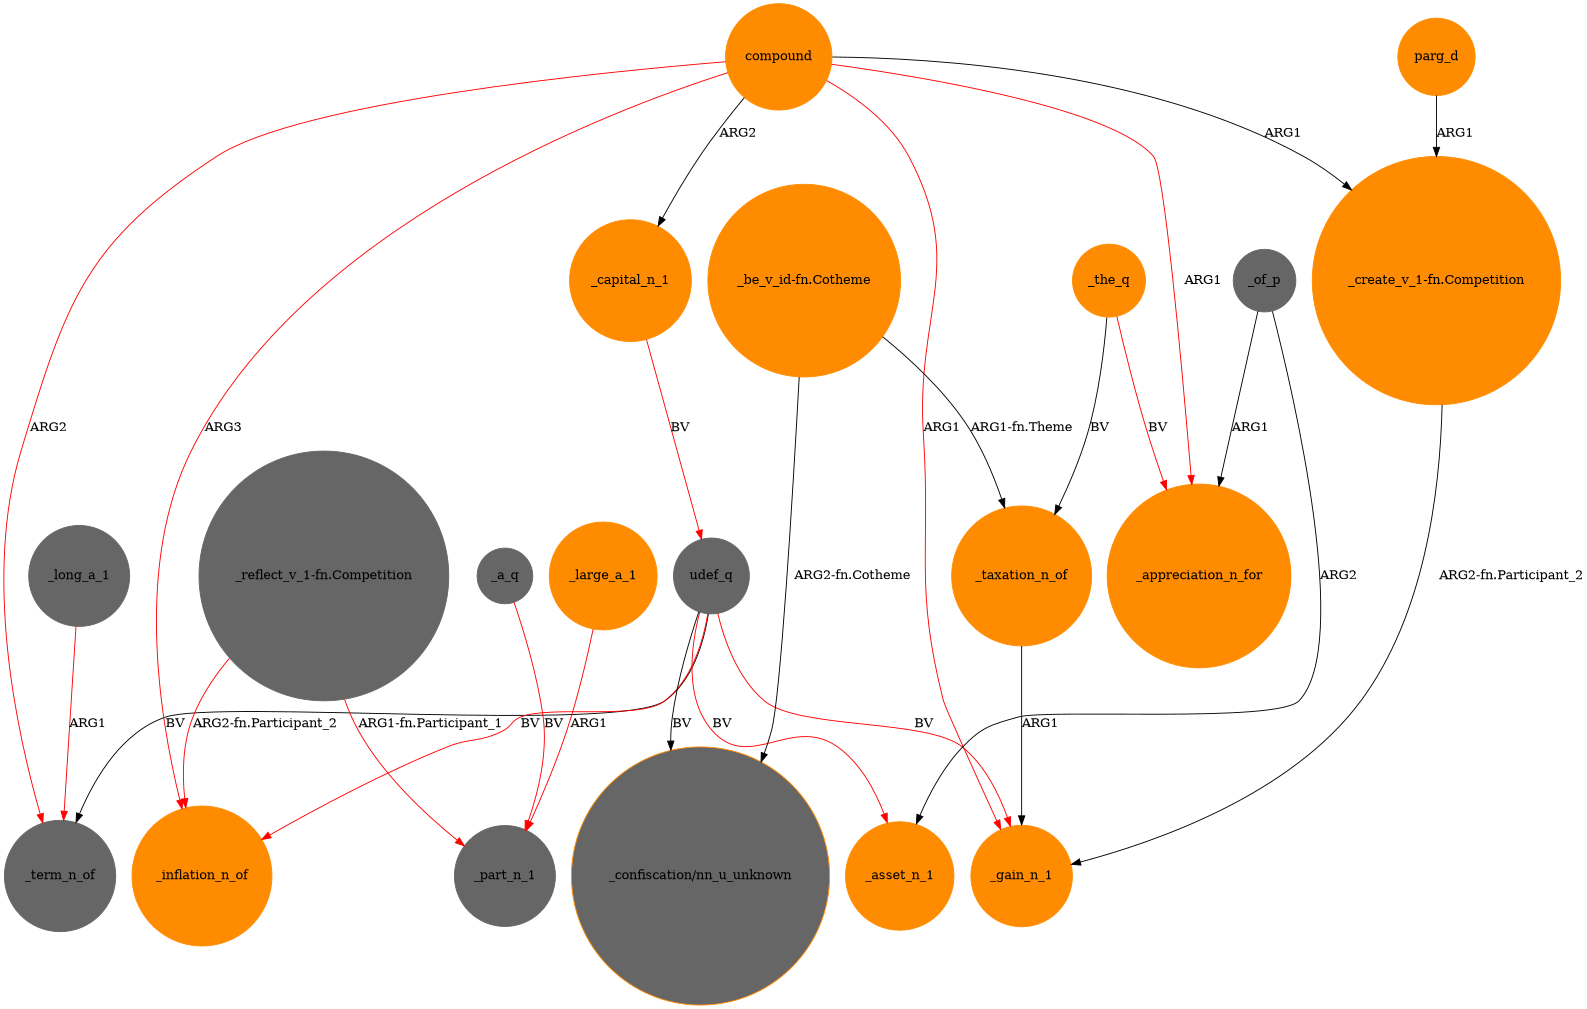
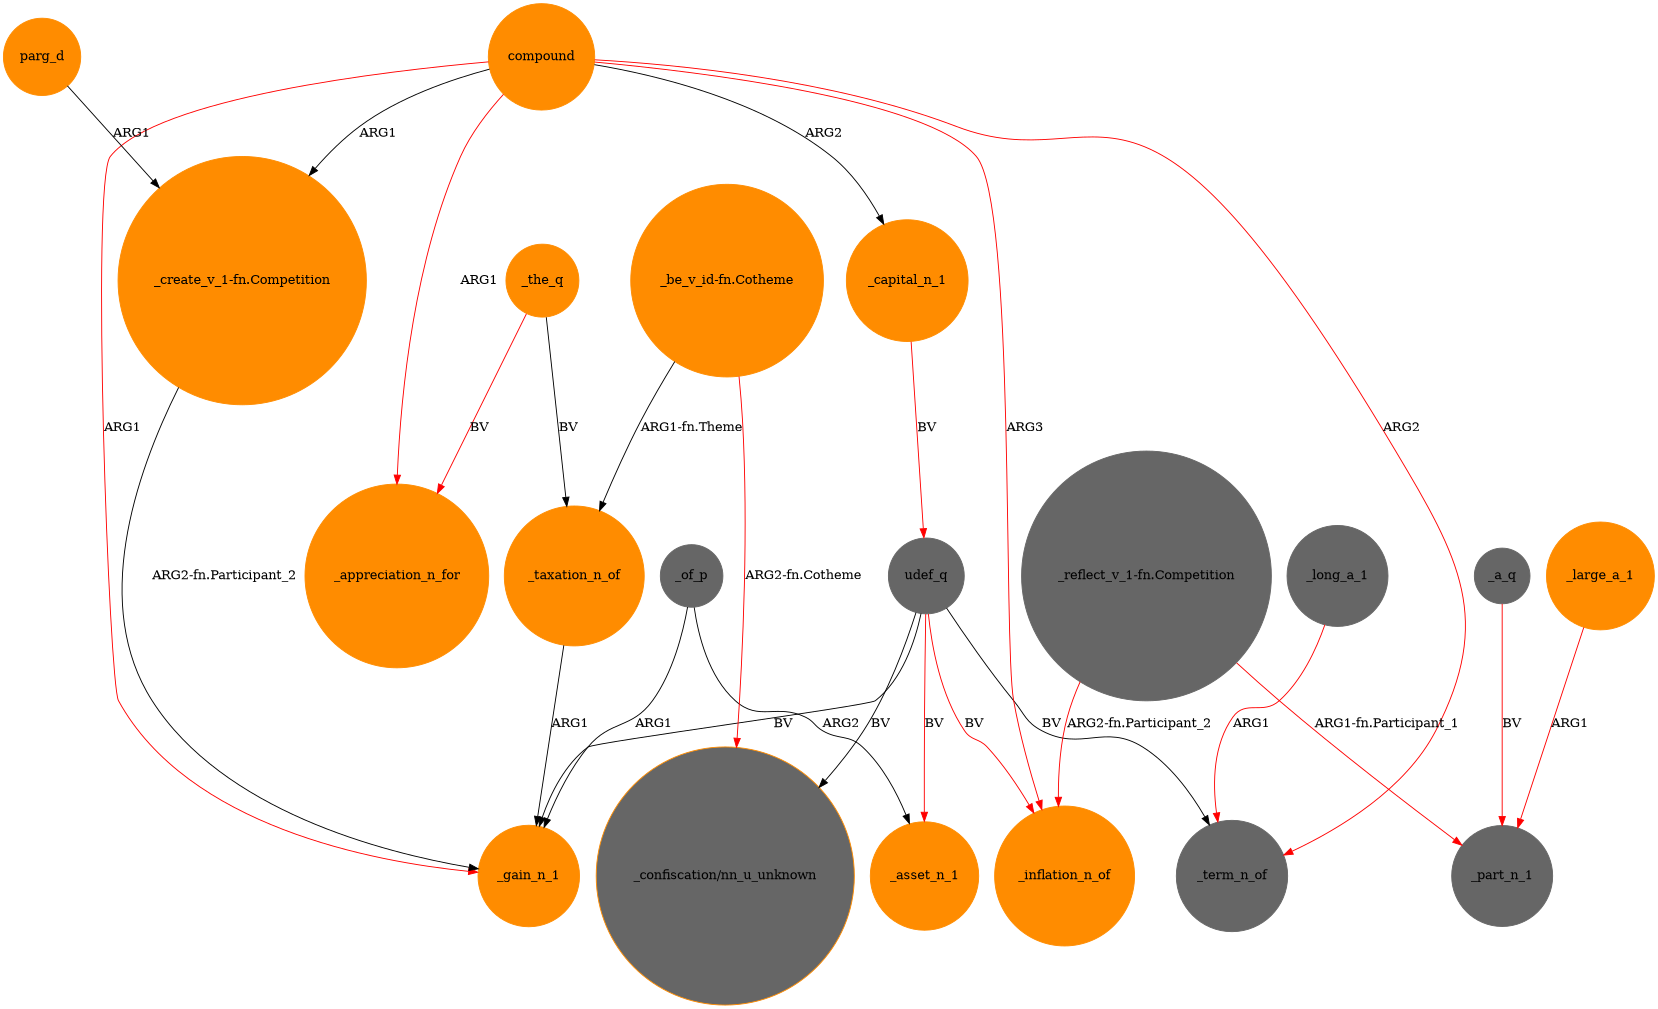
(1239, 394) -> (629, 721)
(788, 566) -> (745, 557)
(855, 723) -> (751, 721)
